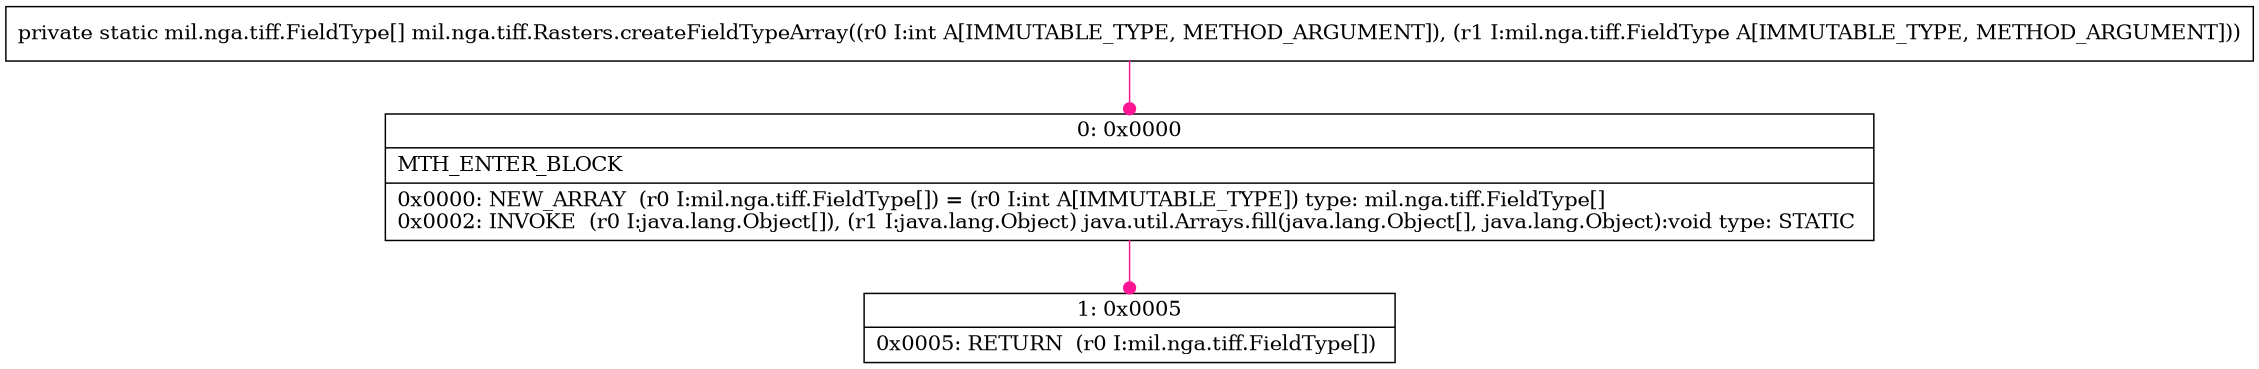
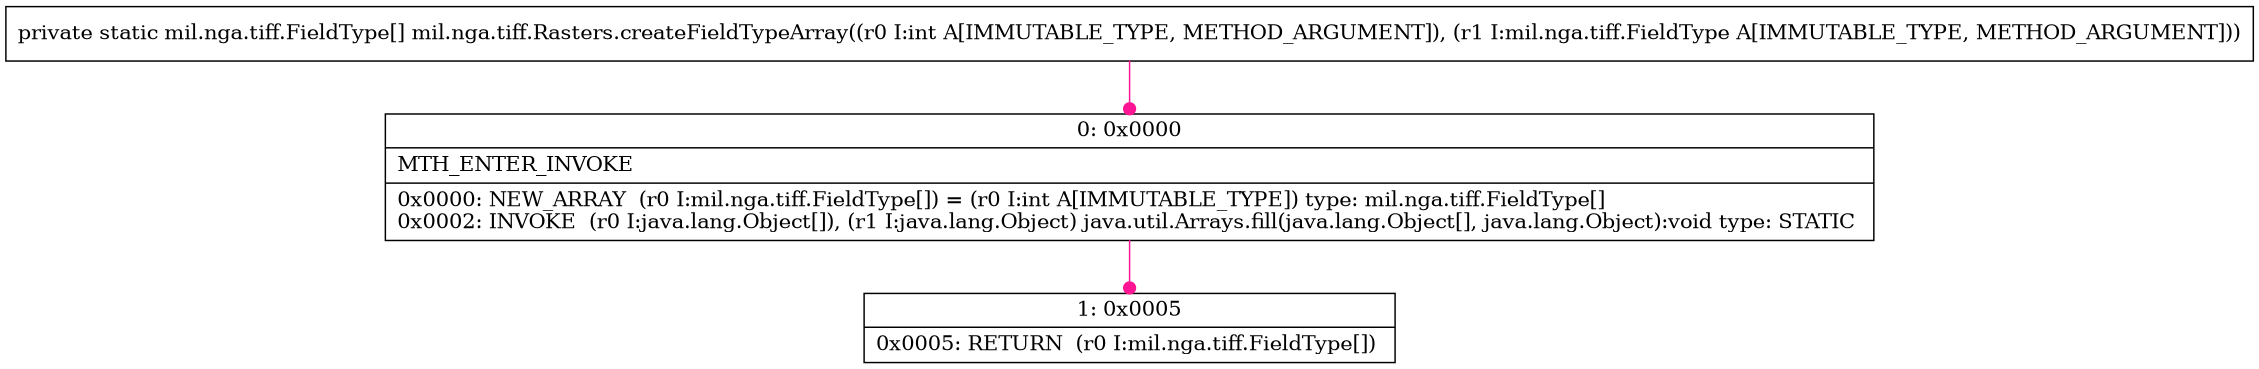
(510, 165) -> (516, 165)
